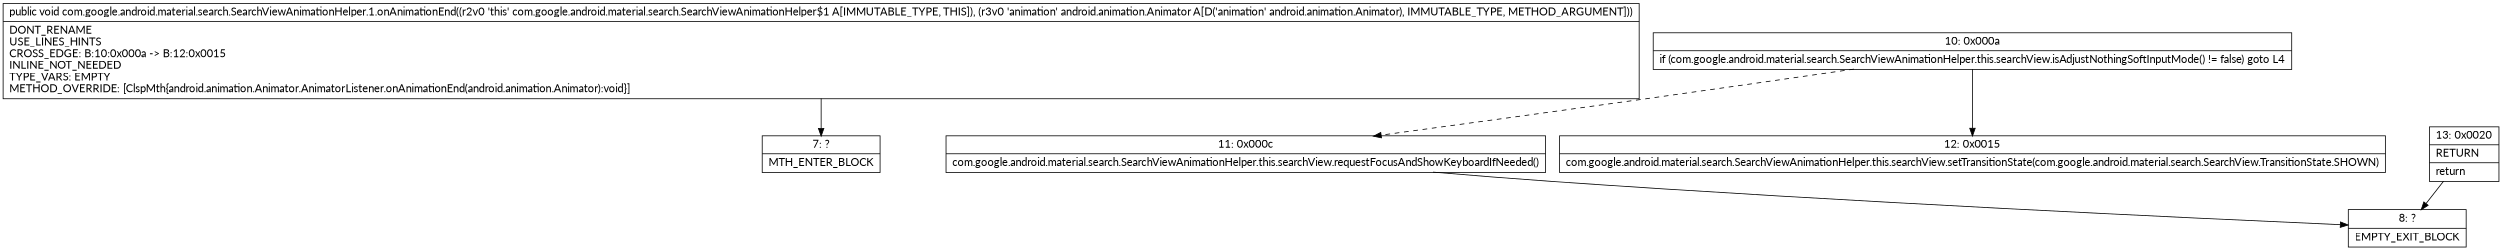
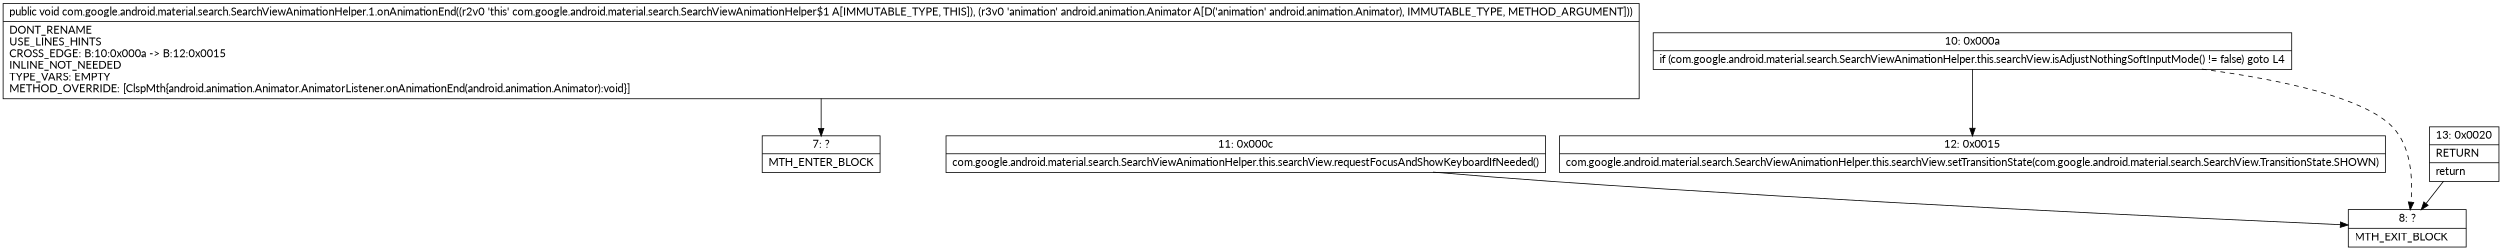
(1618, 103) -> (2339, 98)
(2407, 237) -> (2401, 237)
